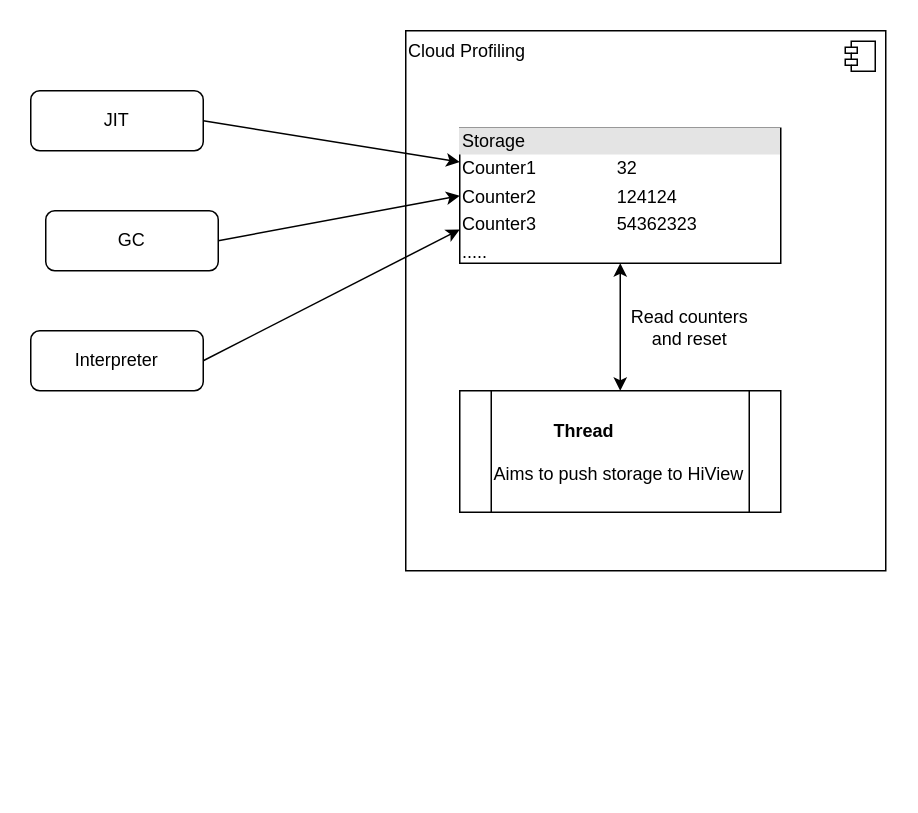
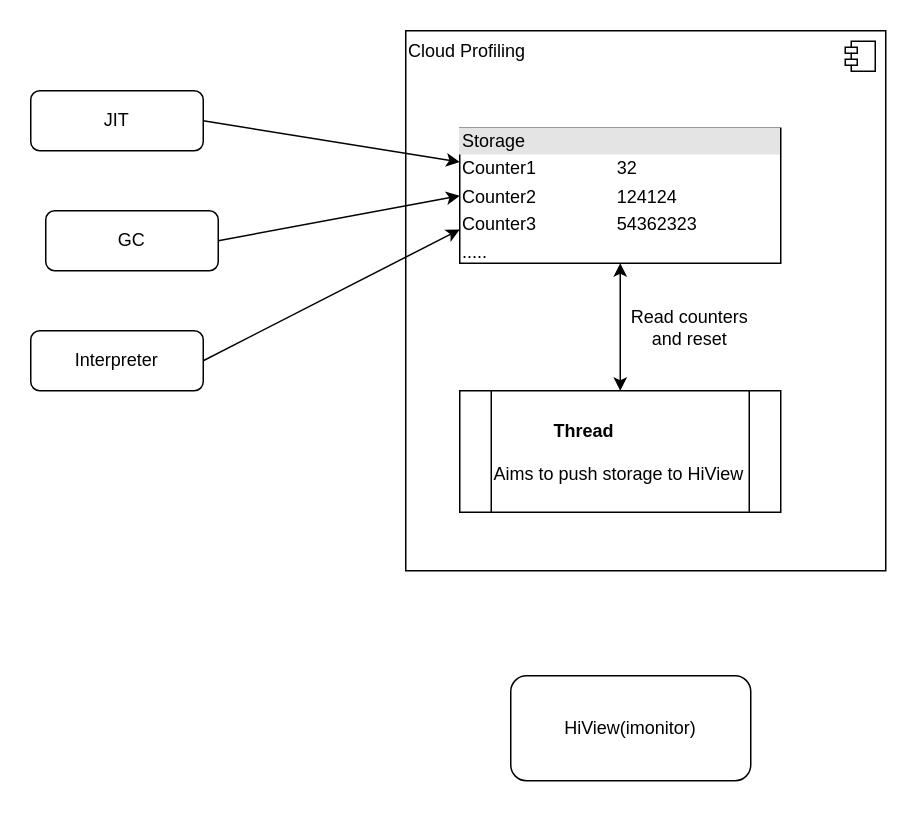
none -> (631, 728)
